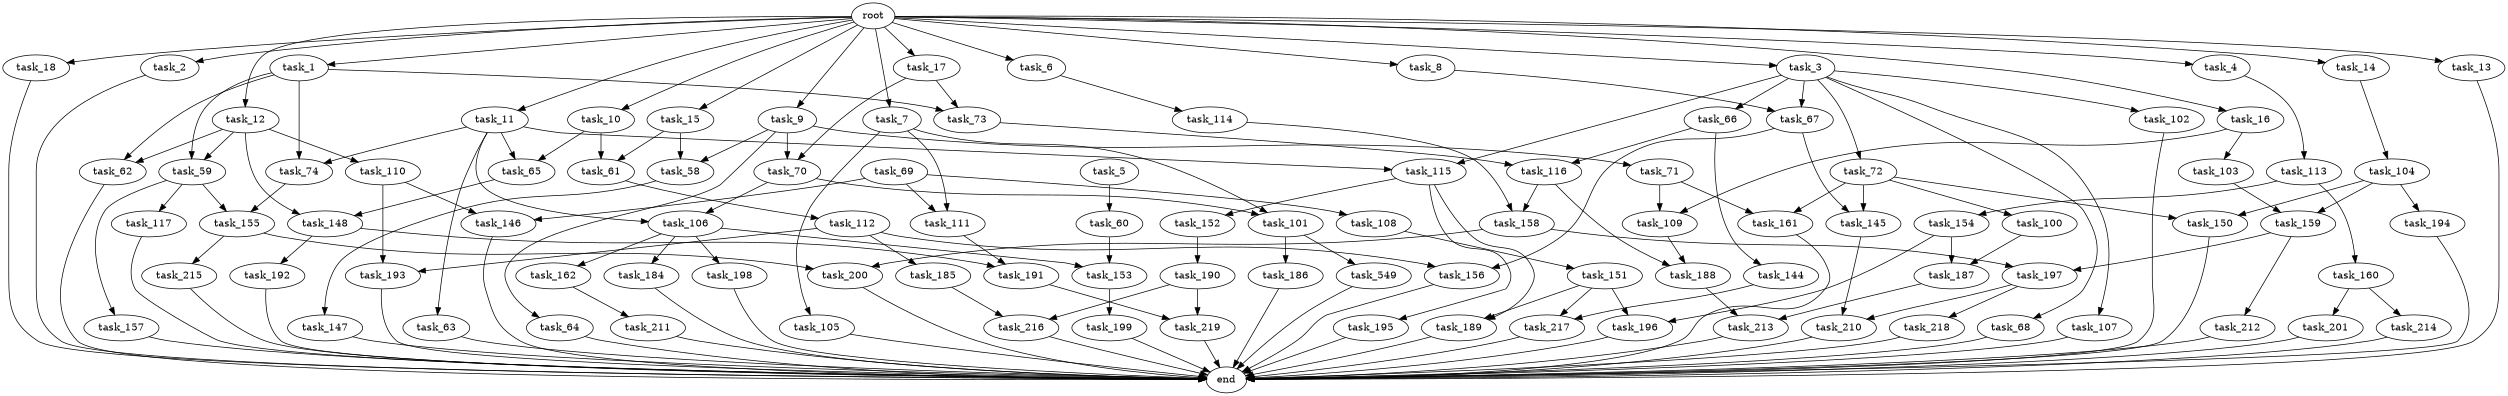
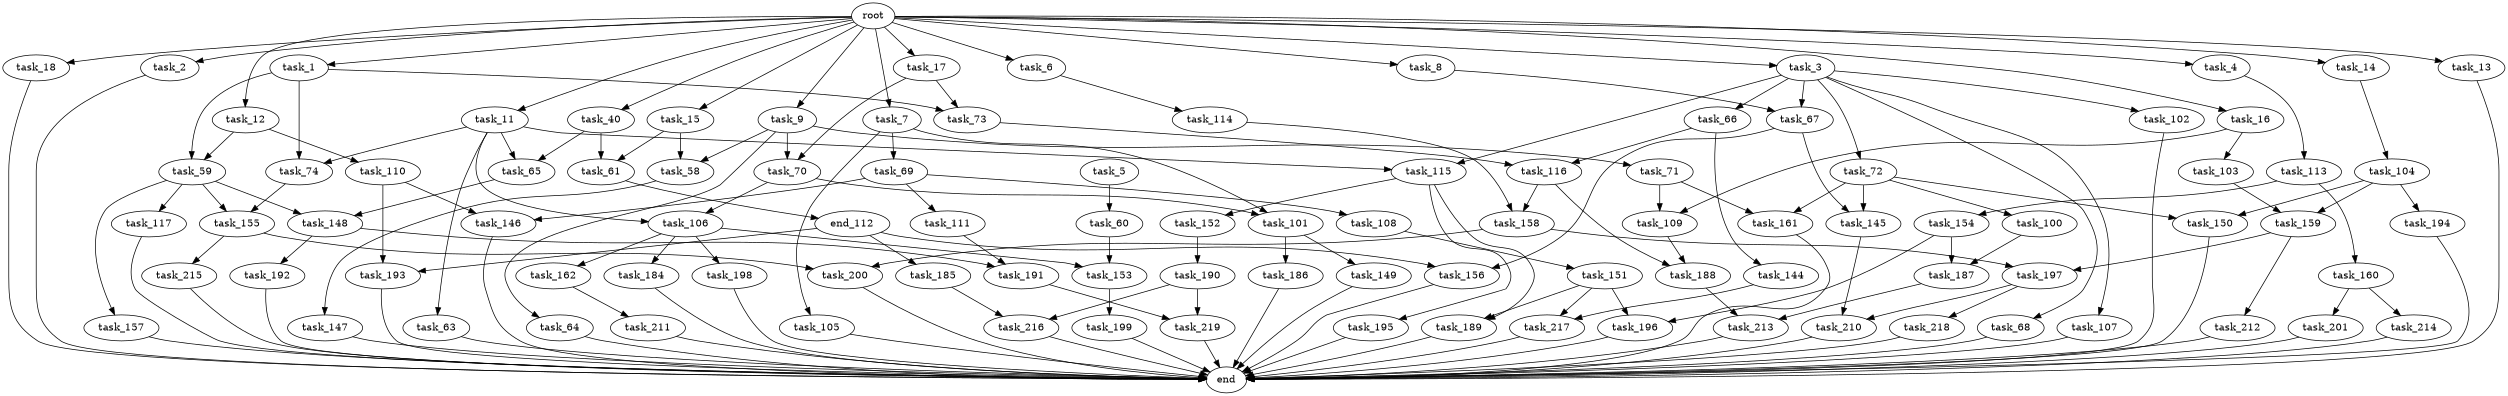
(601, 120) -> (601, 120)
(936, 163) -> (893, 142)
(113, 172) -> none
(256, 180) -> (255, 196)
(852, 224) -> (852, 224)
(1374, 276) -> (1374, 276)
